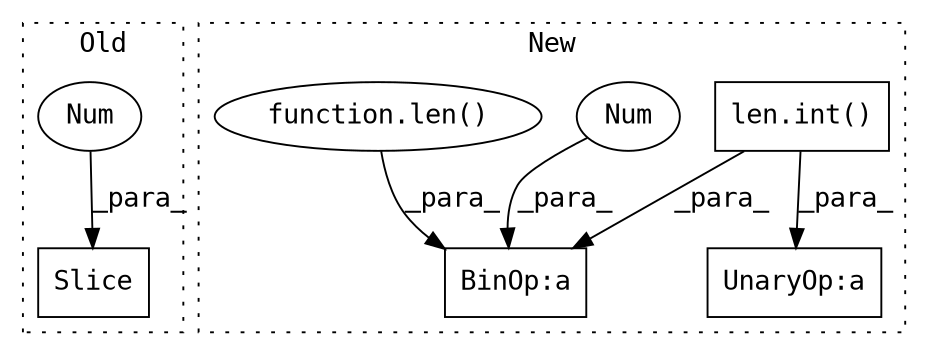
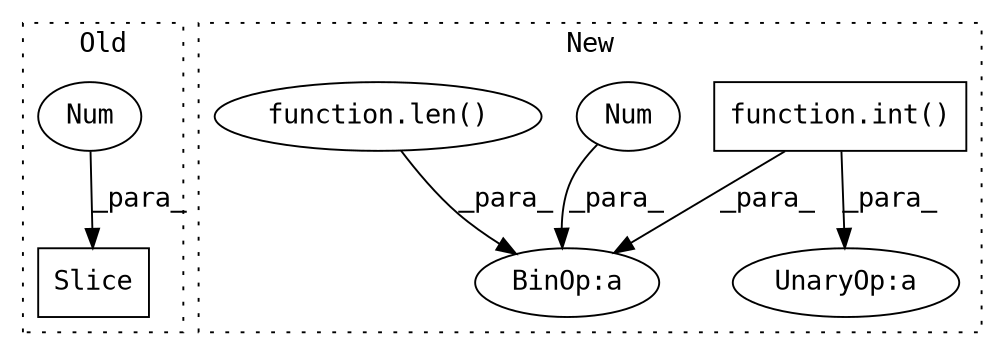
(802, 116) -> (840, 116)
(516, 283) -> (567, 283)
(794, 283) -> (846, 283)
